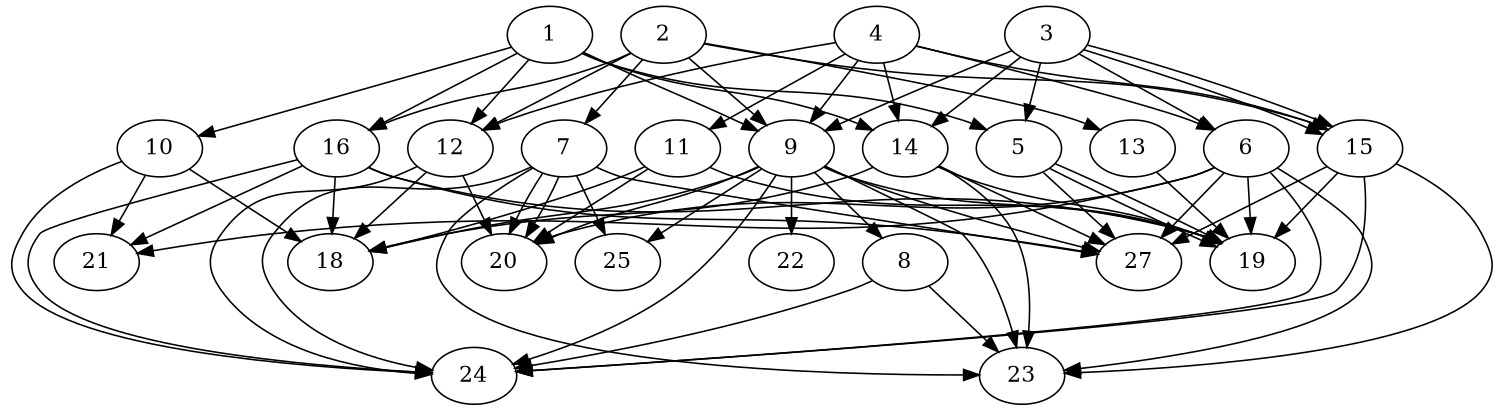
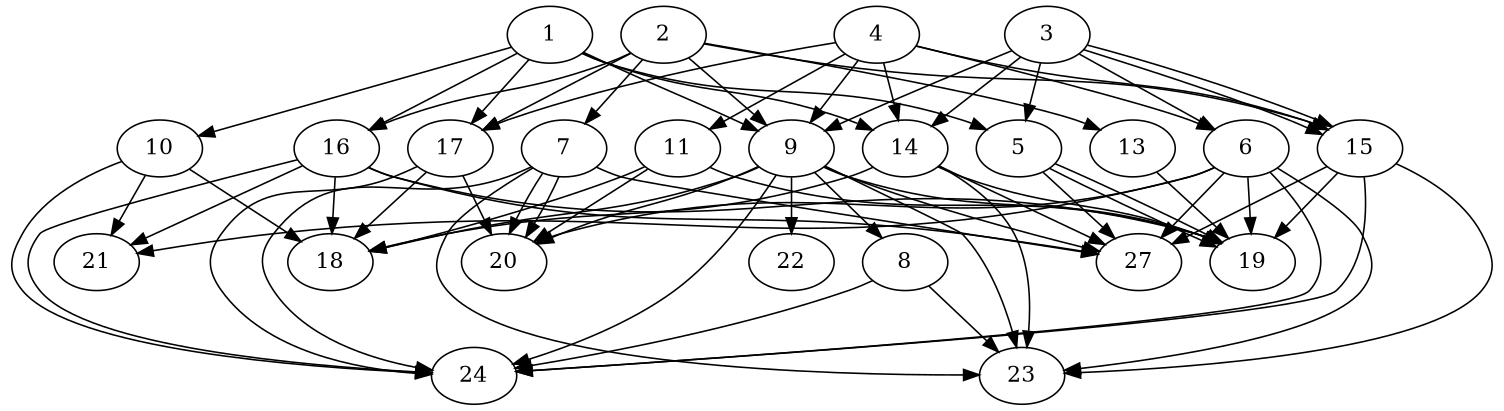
(450, 148) -> (450, 148)
(618, 262) -> none
